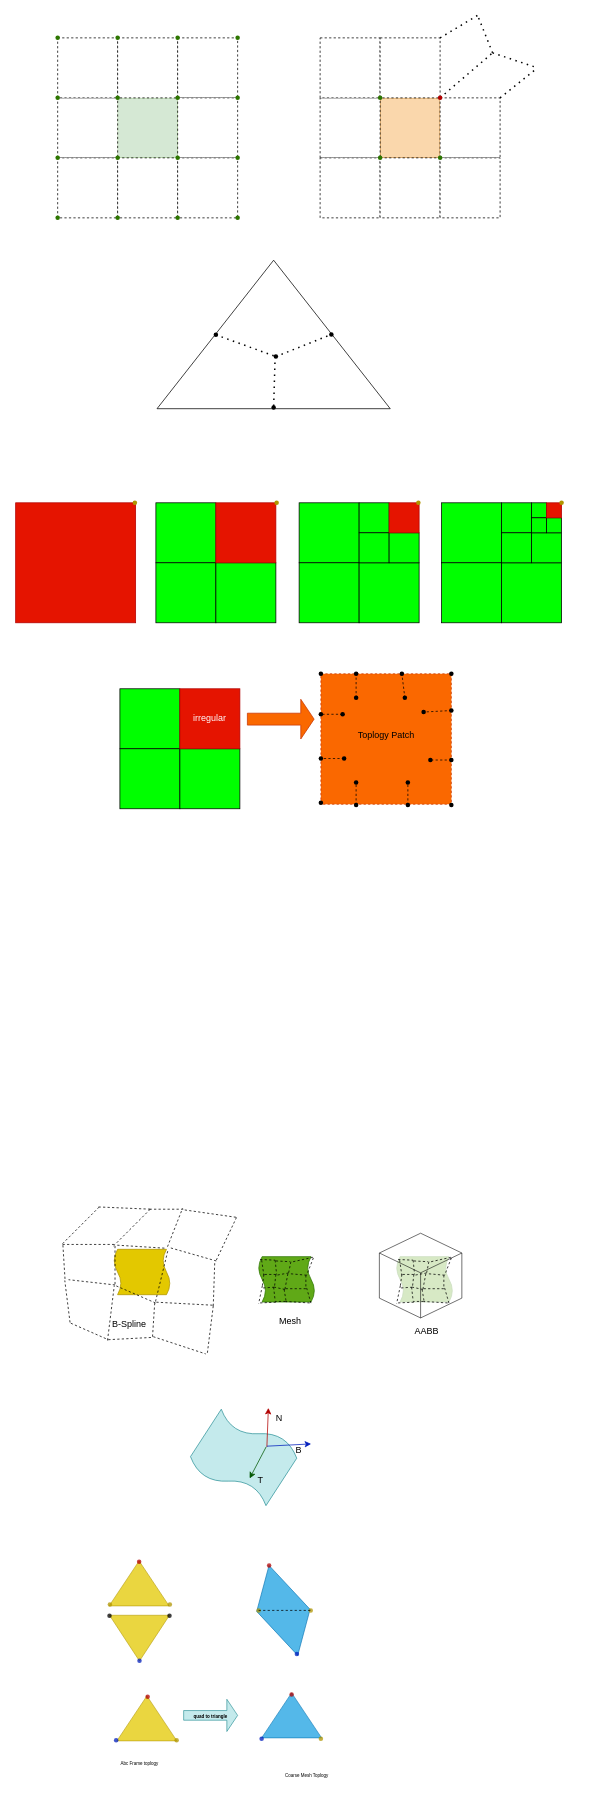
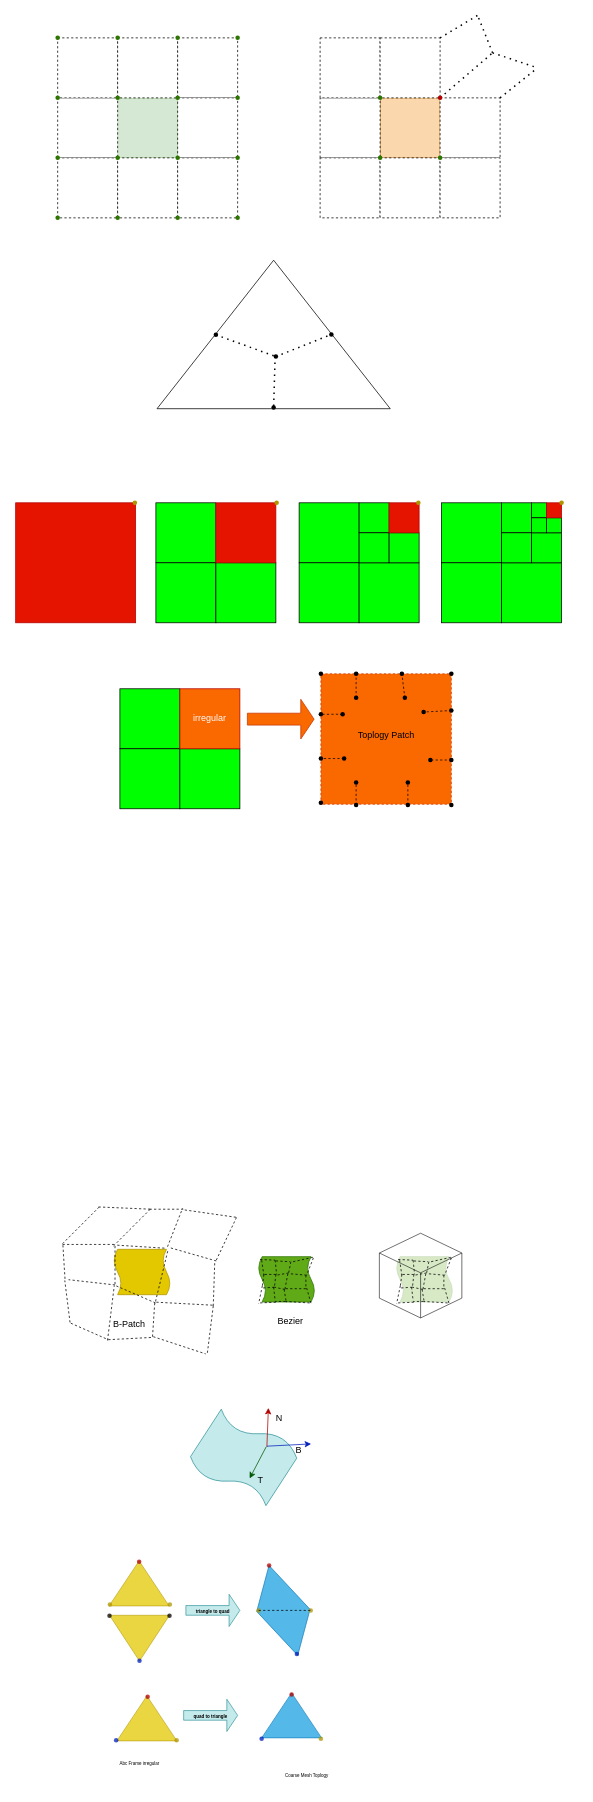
(210, 719) -> (210, 719)
(290, 1322) -> (290, 1322)
(129, 1324) -> (129, 1324)
(426, 1332) -> none
none -> (213, 1611)
(140, 1764) -> (140, 1764)
